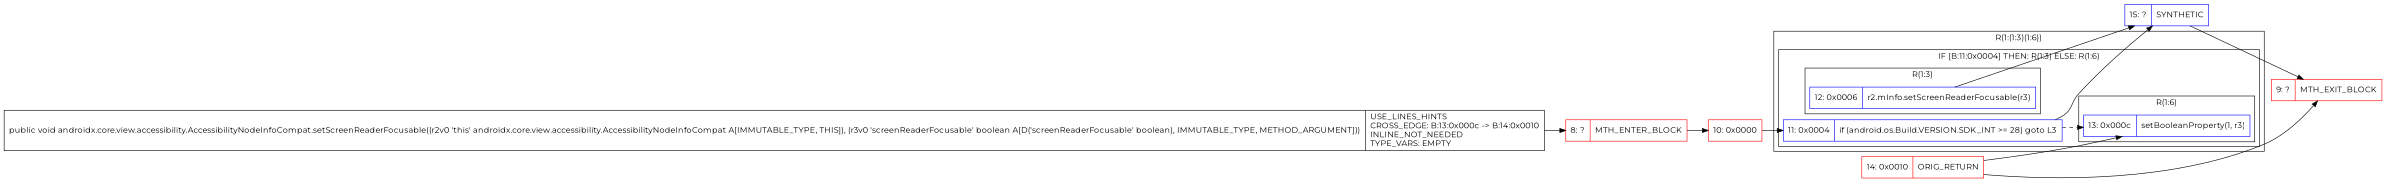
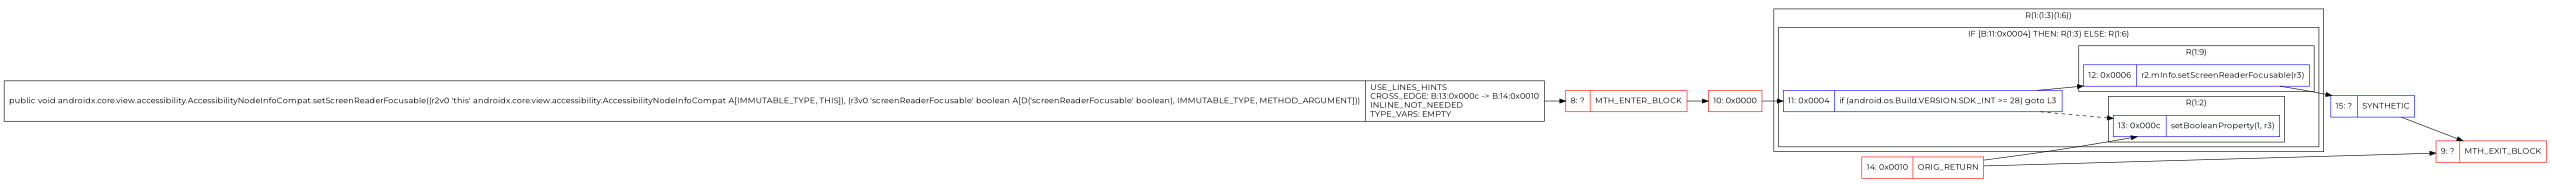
(2099, 73) -> (2057, 88)
(1923, 75) -> (2196, 53)
(2167, 103) -> (2196, 103)
